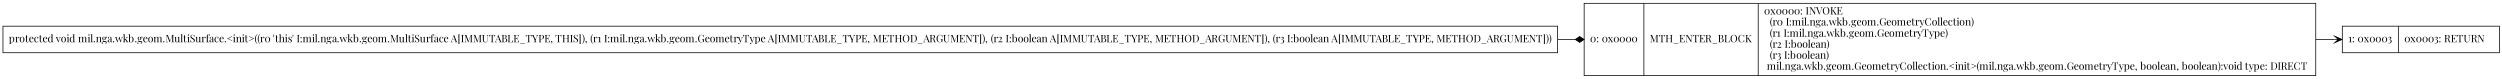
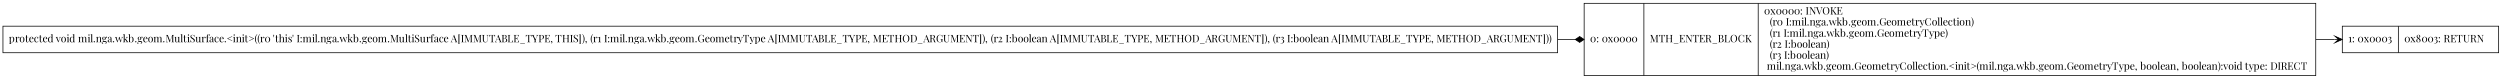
(2449, 39) -> (2448, 39)
